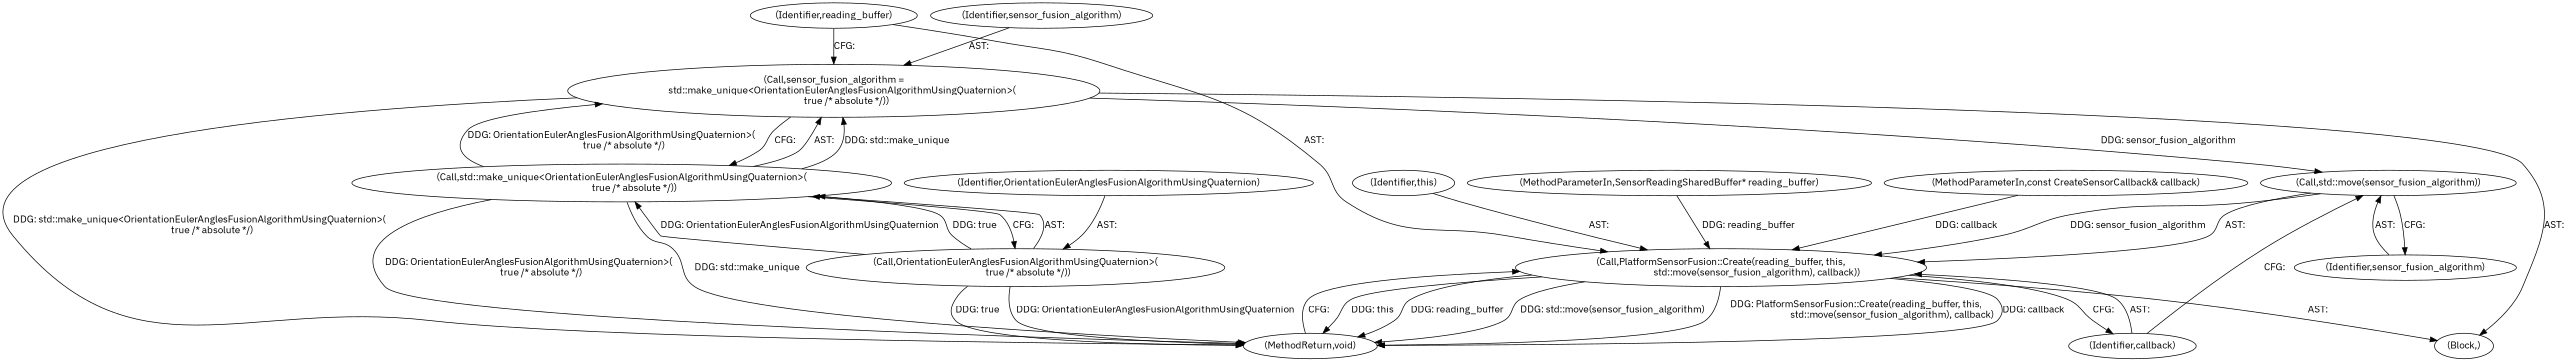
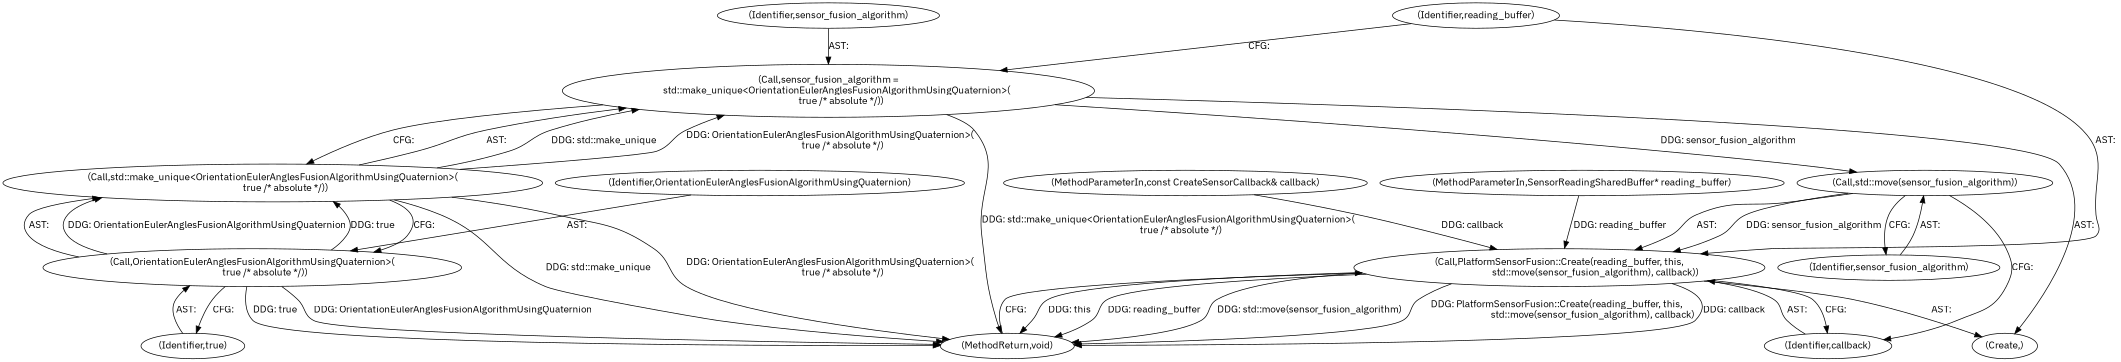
(1404, 183) -> none
(2247, 259) -> (2003, 292)
none -> (193, 346)
(2464, 346) -> (2005, 346)
